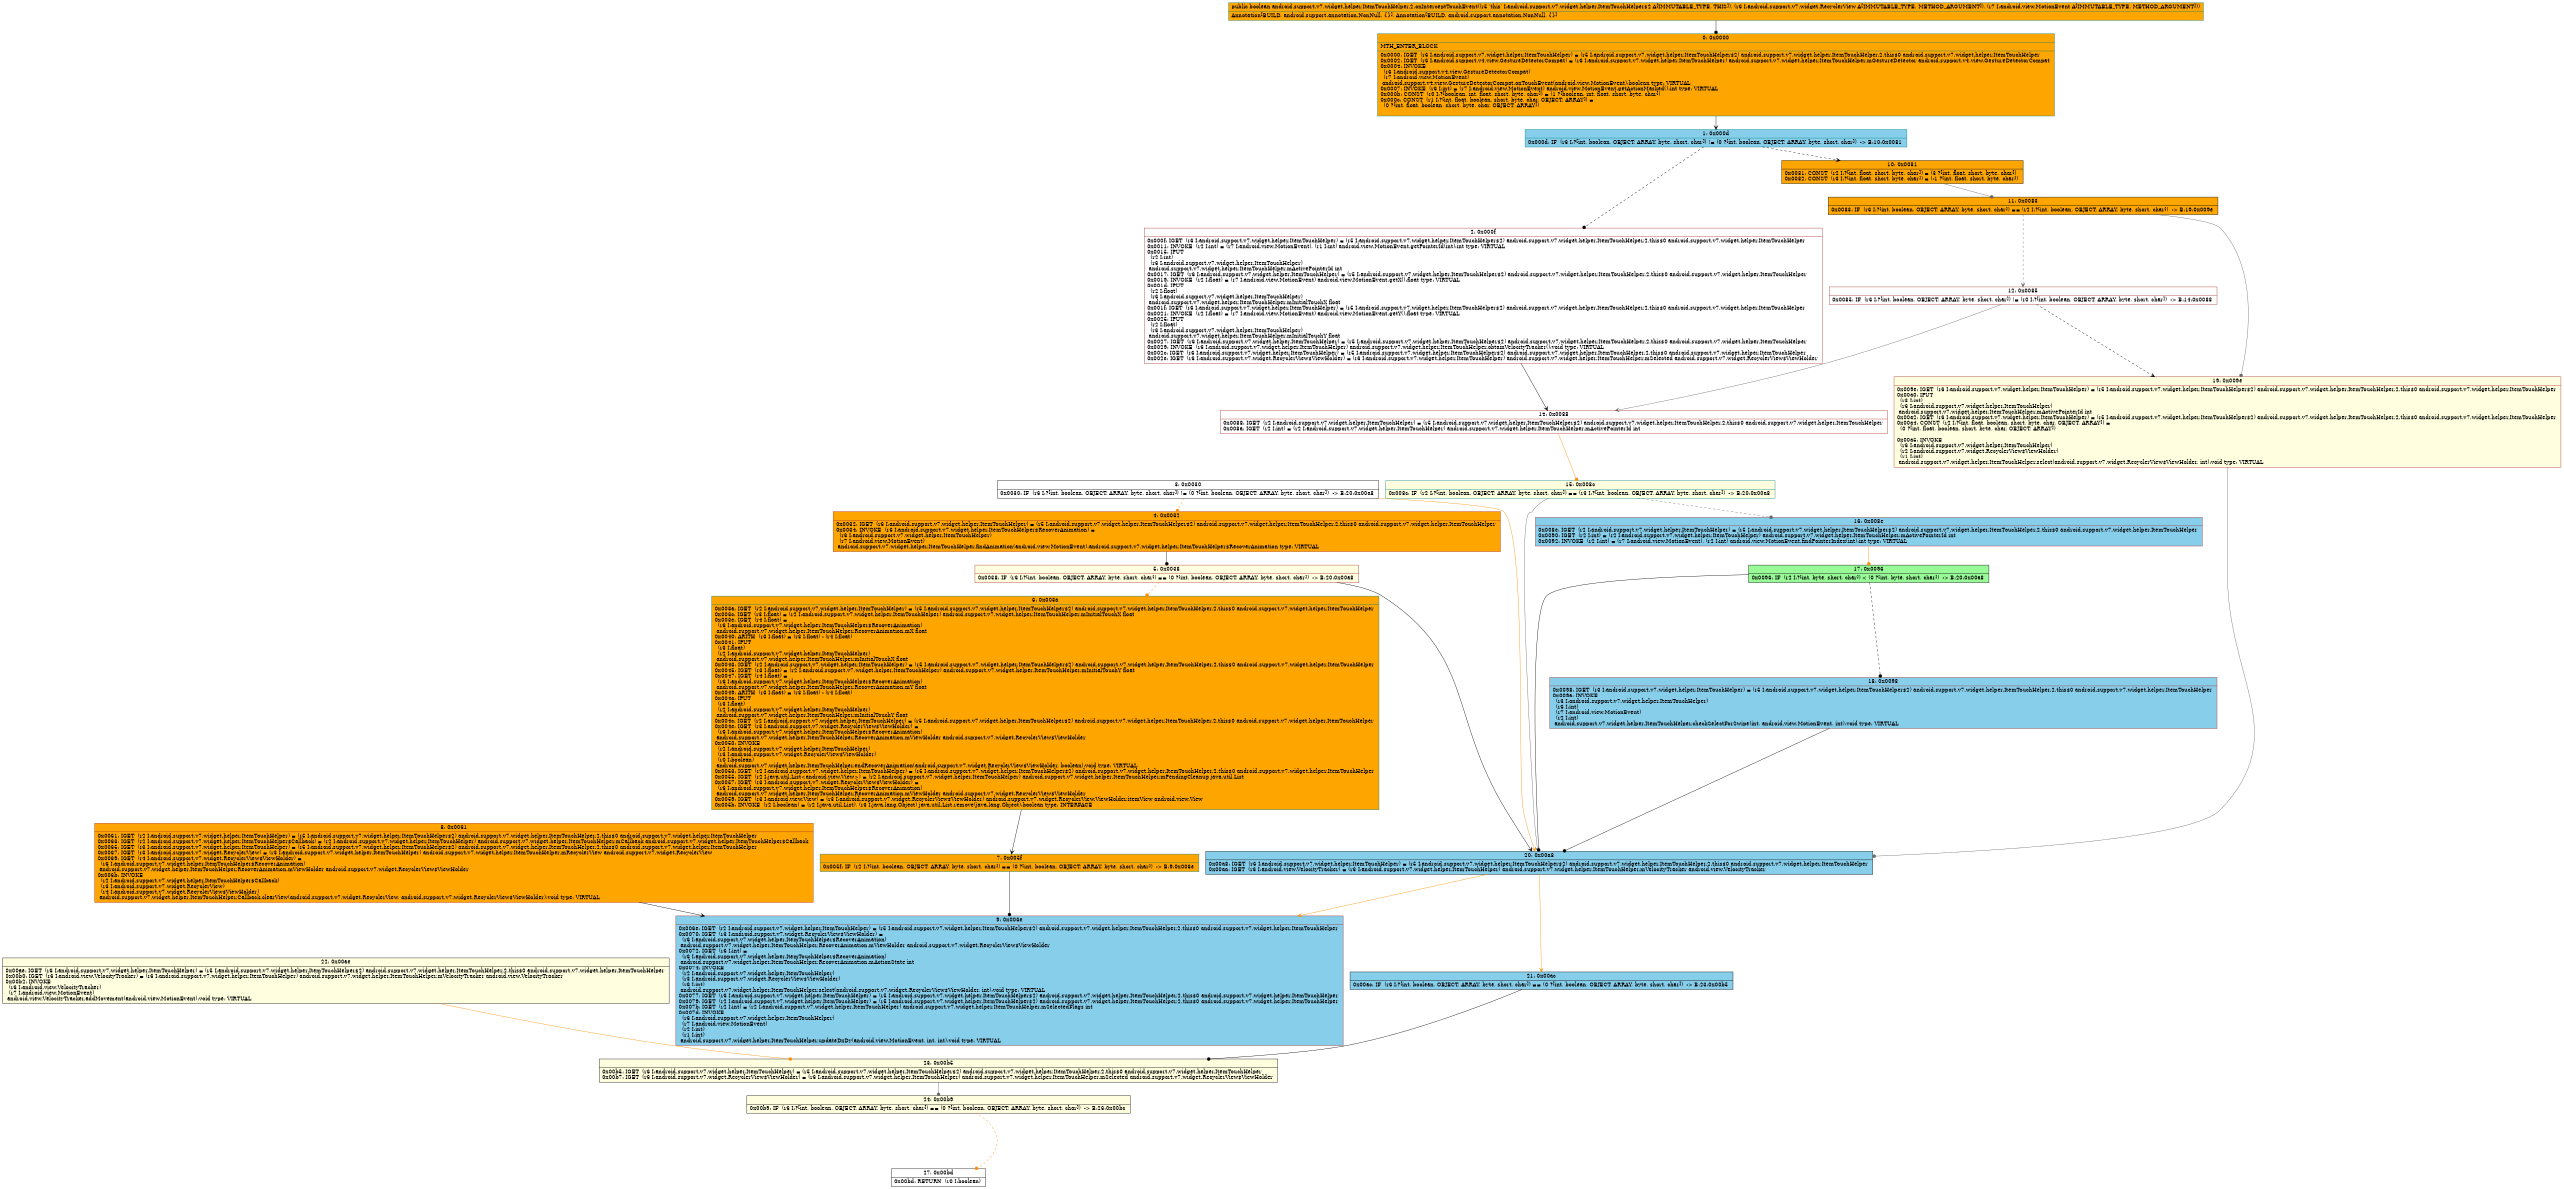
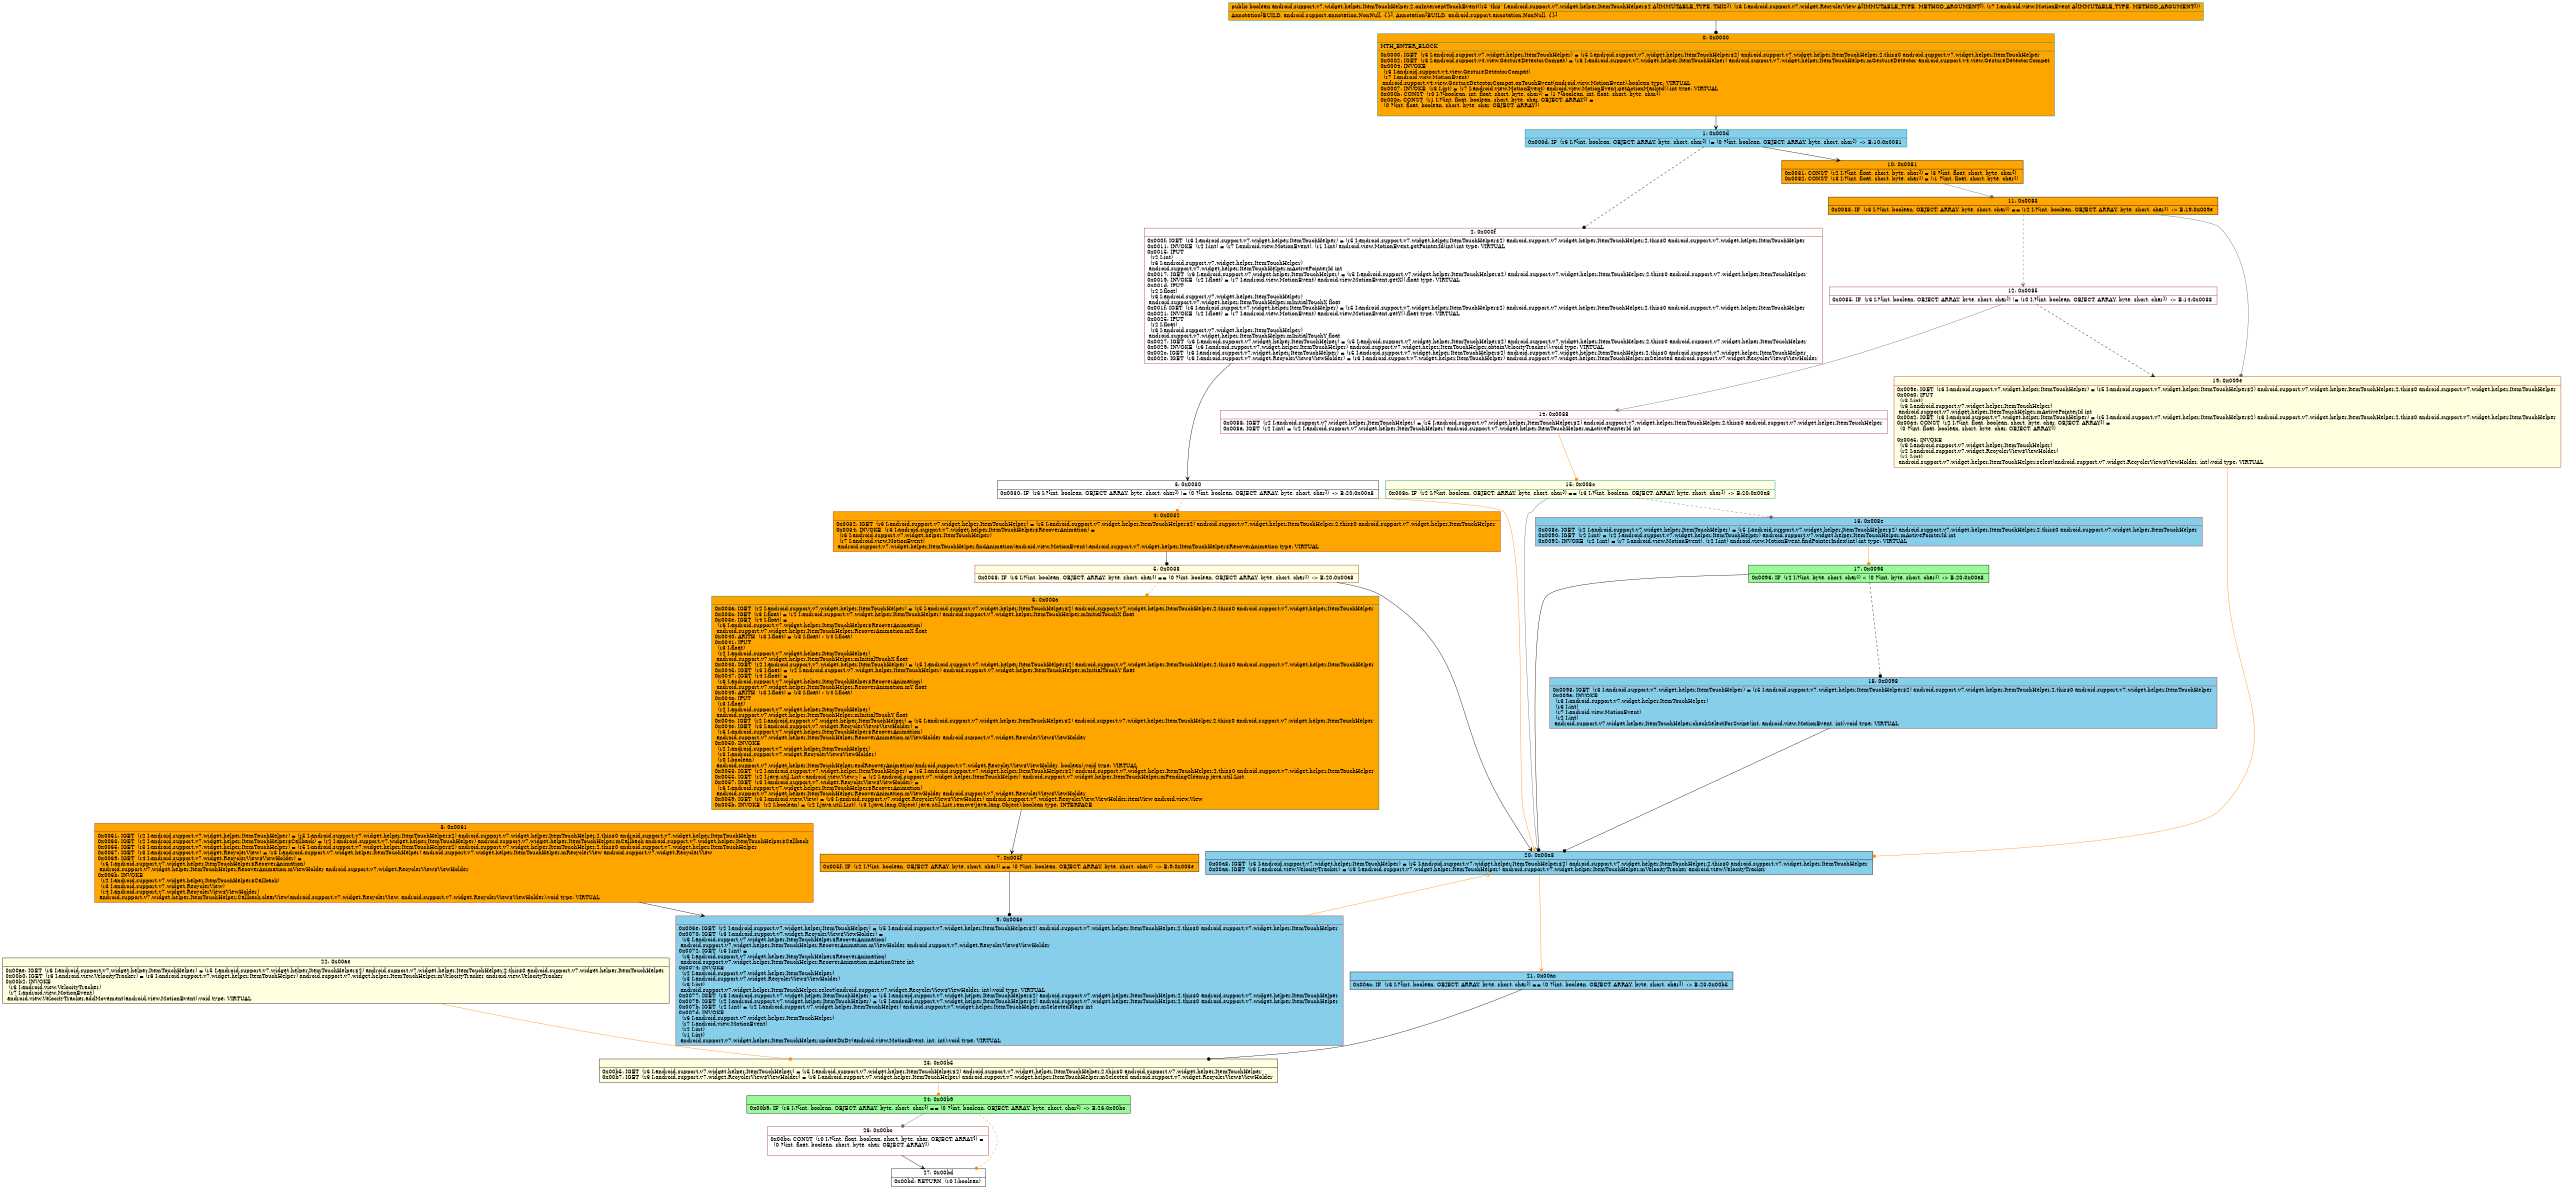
(1799, 153) -> (1799, 153)
(1533, 385) -> (1196, 414)
(2222, 808) -> (2222, 808)
(1009, 863) -> (1009, 863)
(1395, 895) -> (1395, 896)
(939, 1087) -> (939, 1087)
(939, 1104) -> (939, 1104)
none -> (878, 1141)
